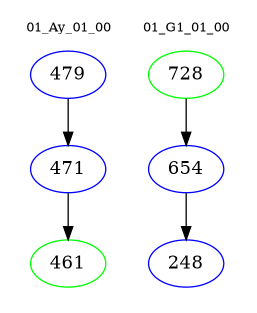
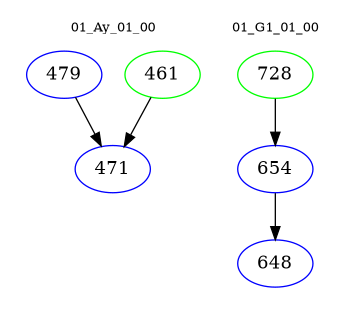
(68, 210) -> (141, 116)
(186, 264) -> (275, 264)
